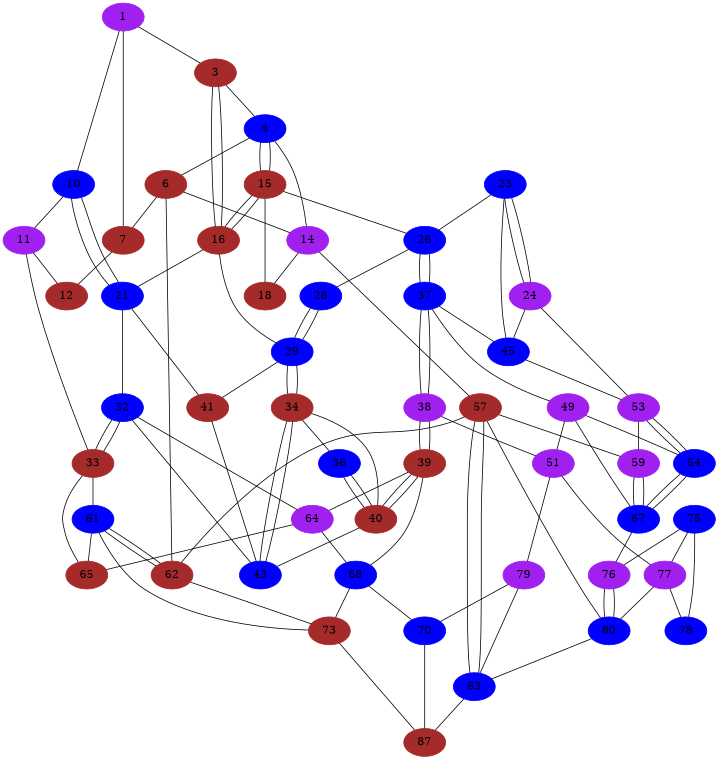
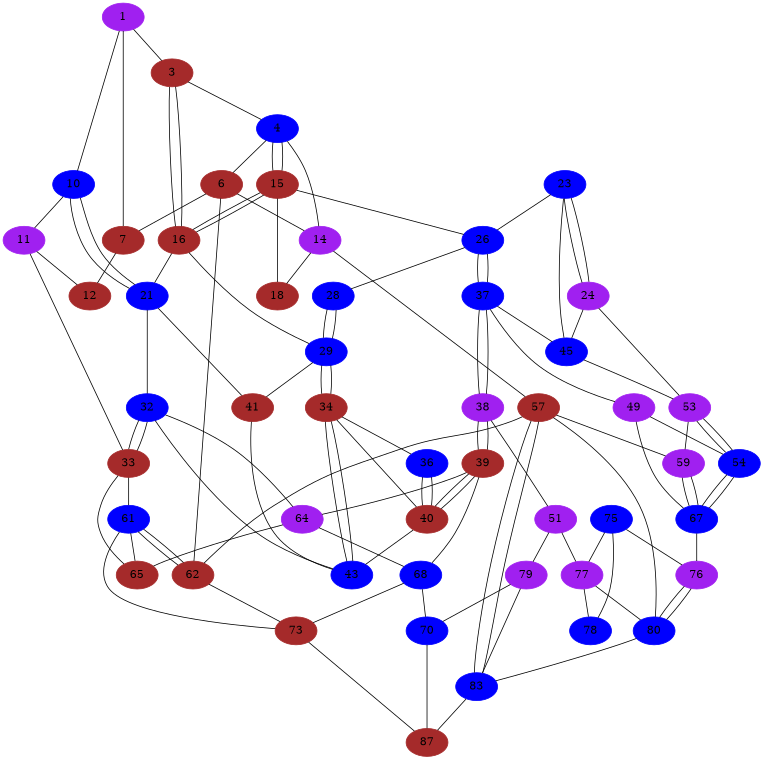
(562, 431) -> none
